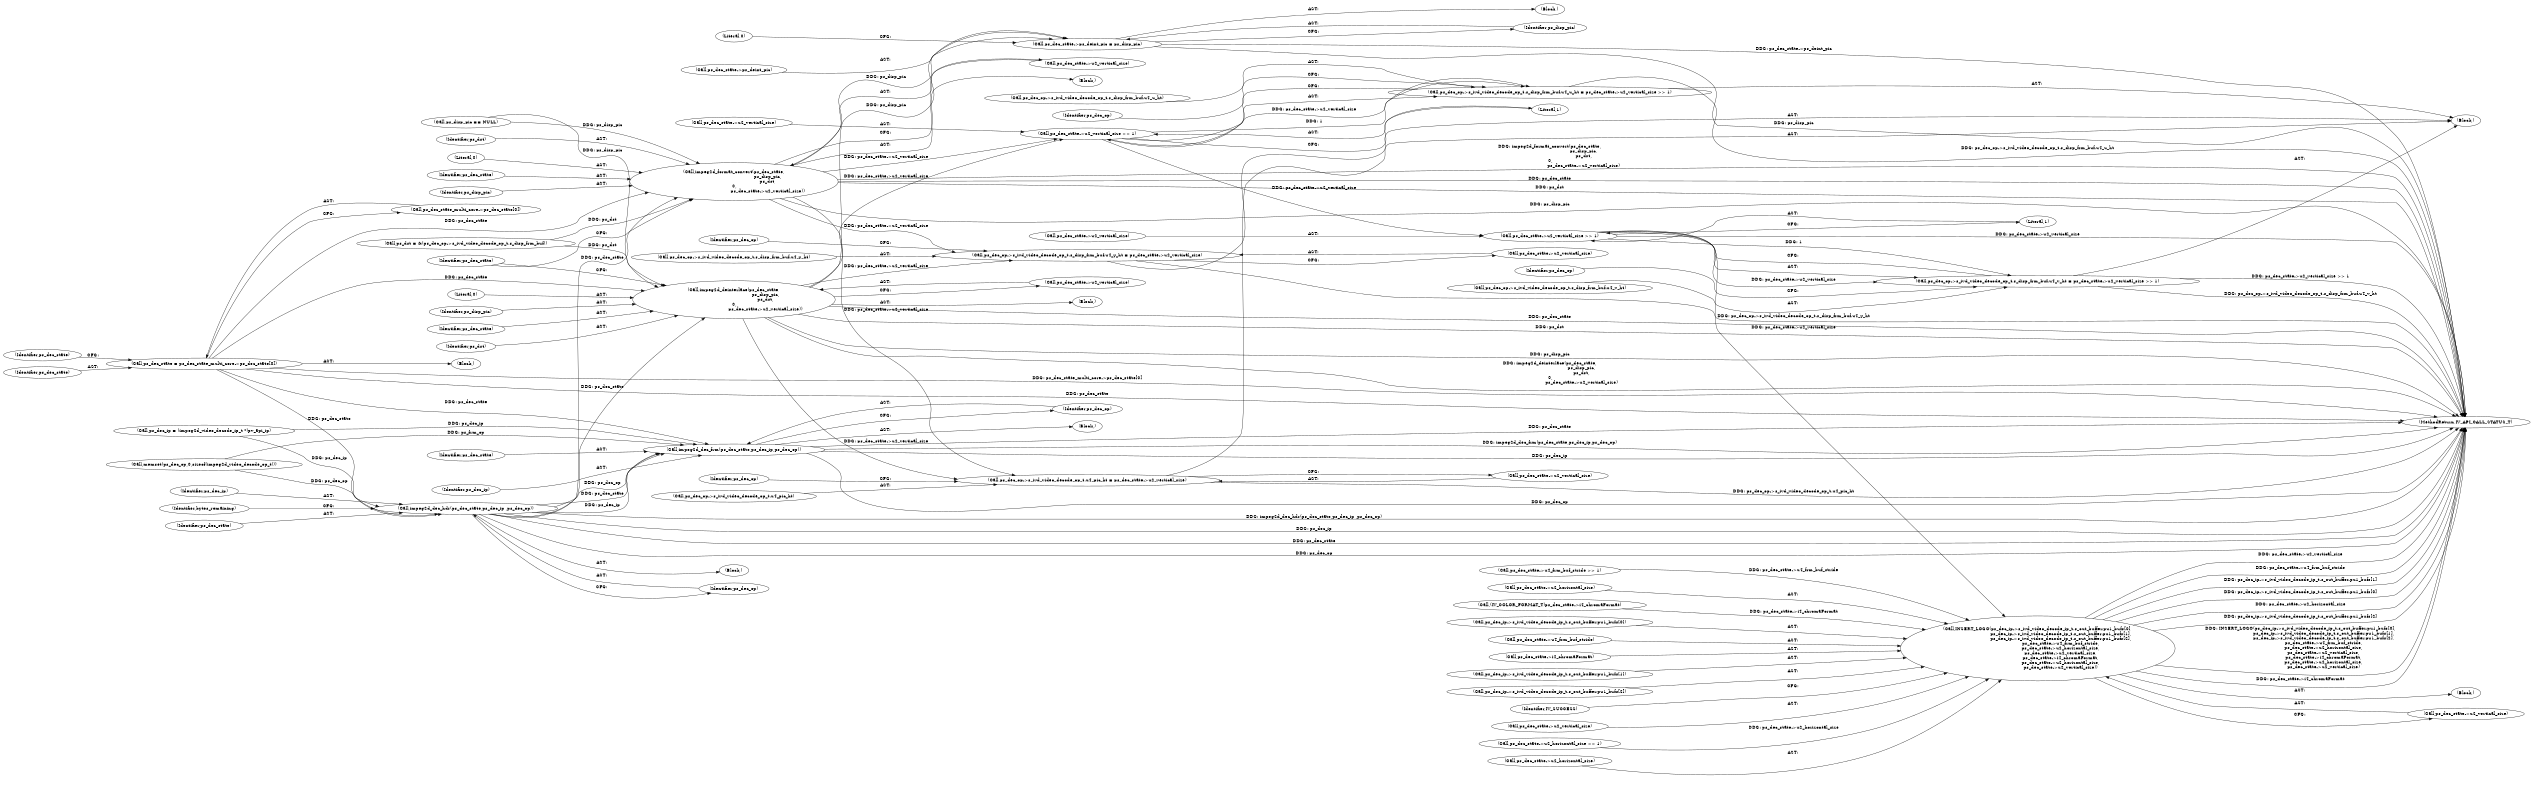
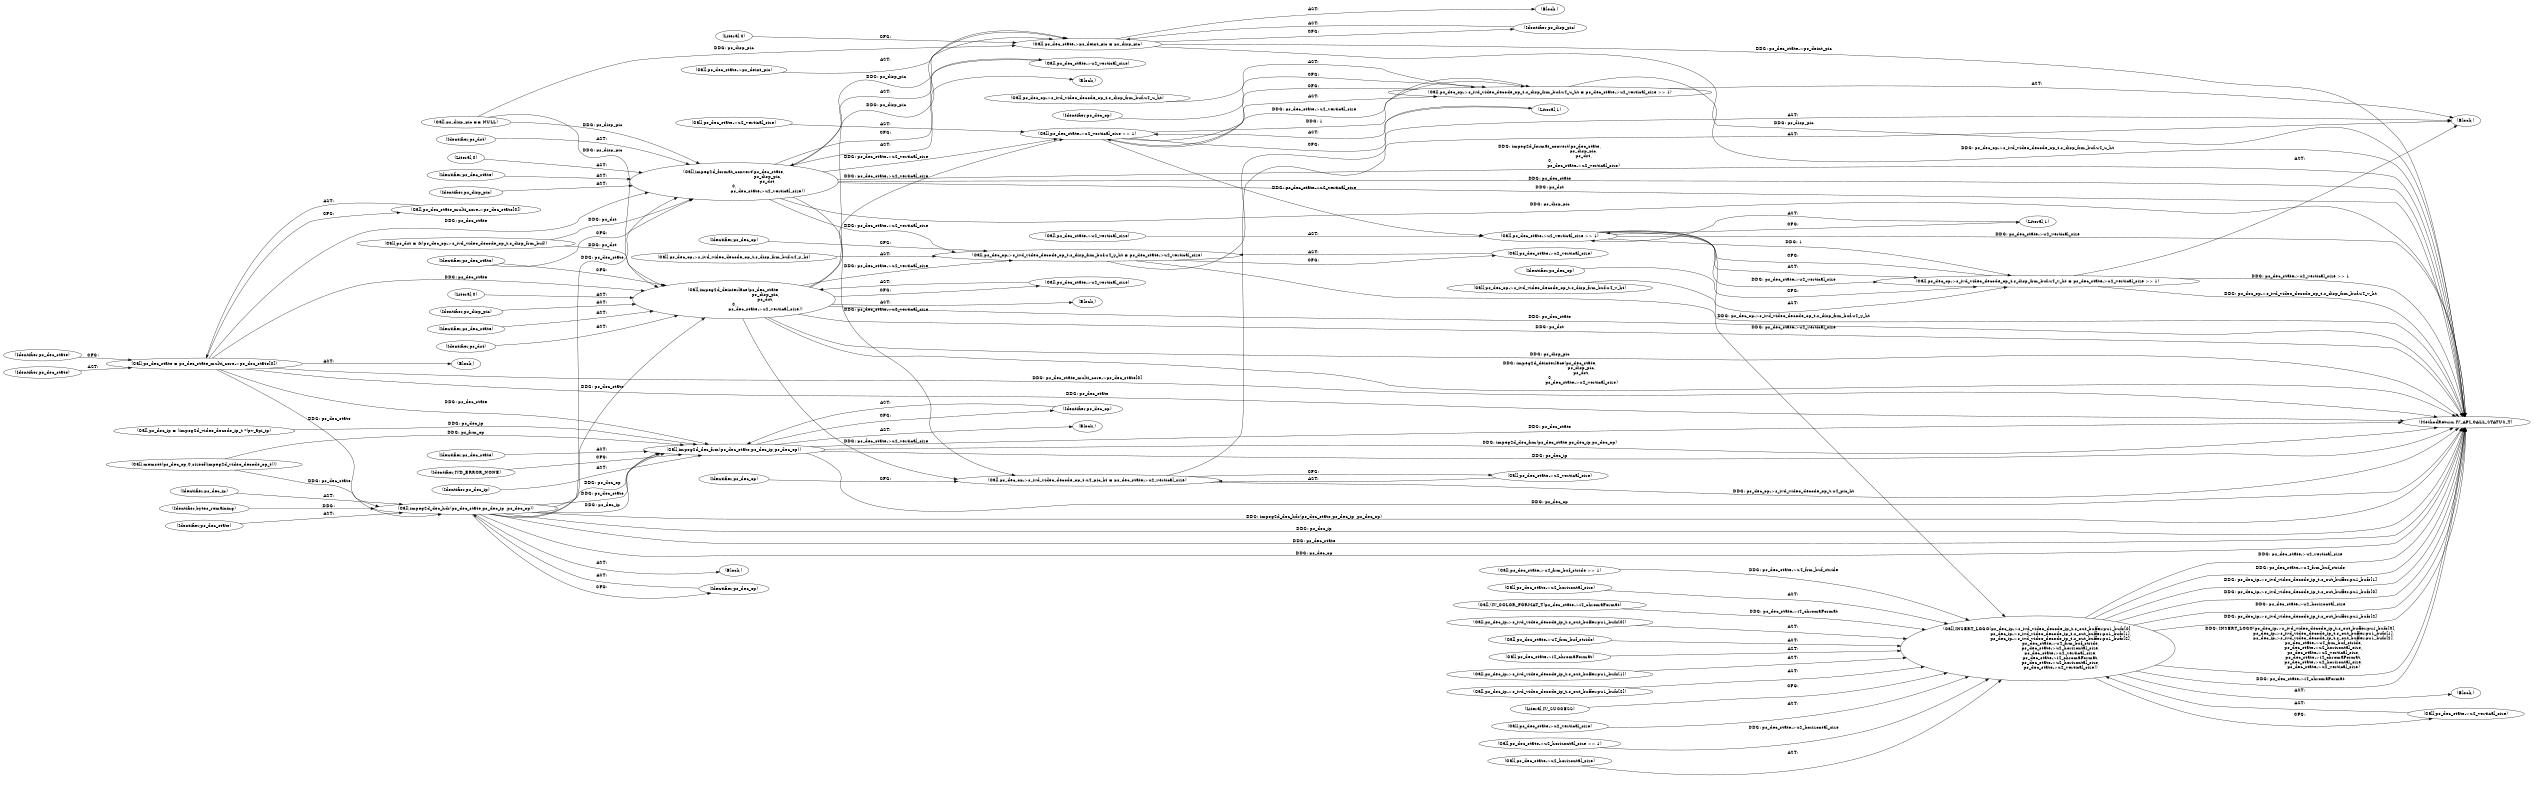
none -> (740, 54)
(345, 472) -> none
none -> (466, 473)
(329, 481) -> (329, 481)
(734, 496) -> none
(329, 506) -> (329, 506)
(1550, 709) -> (1550, 709)
